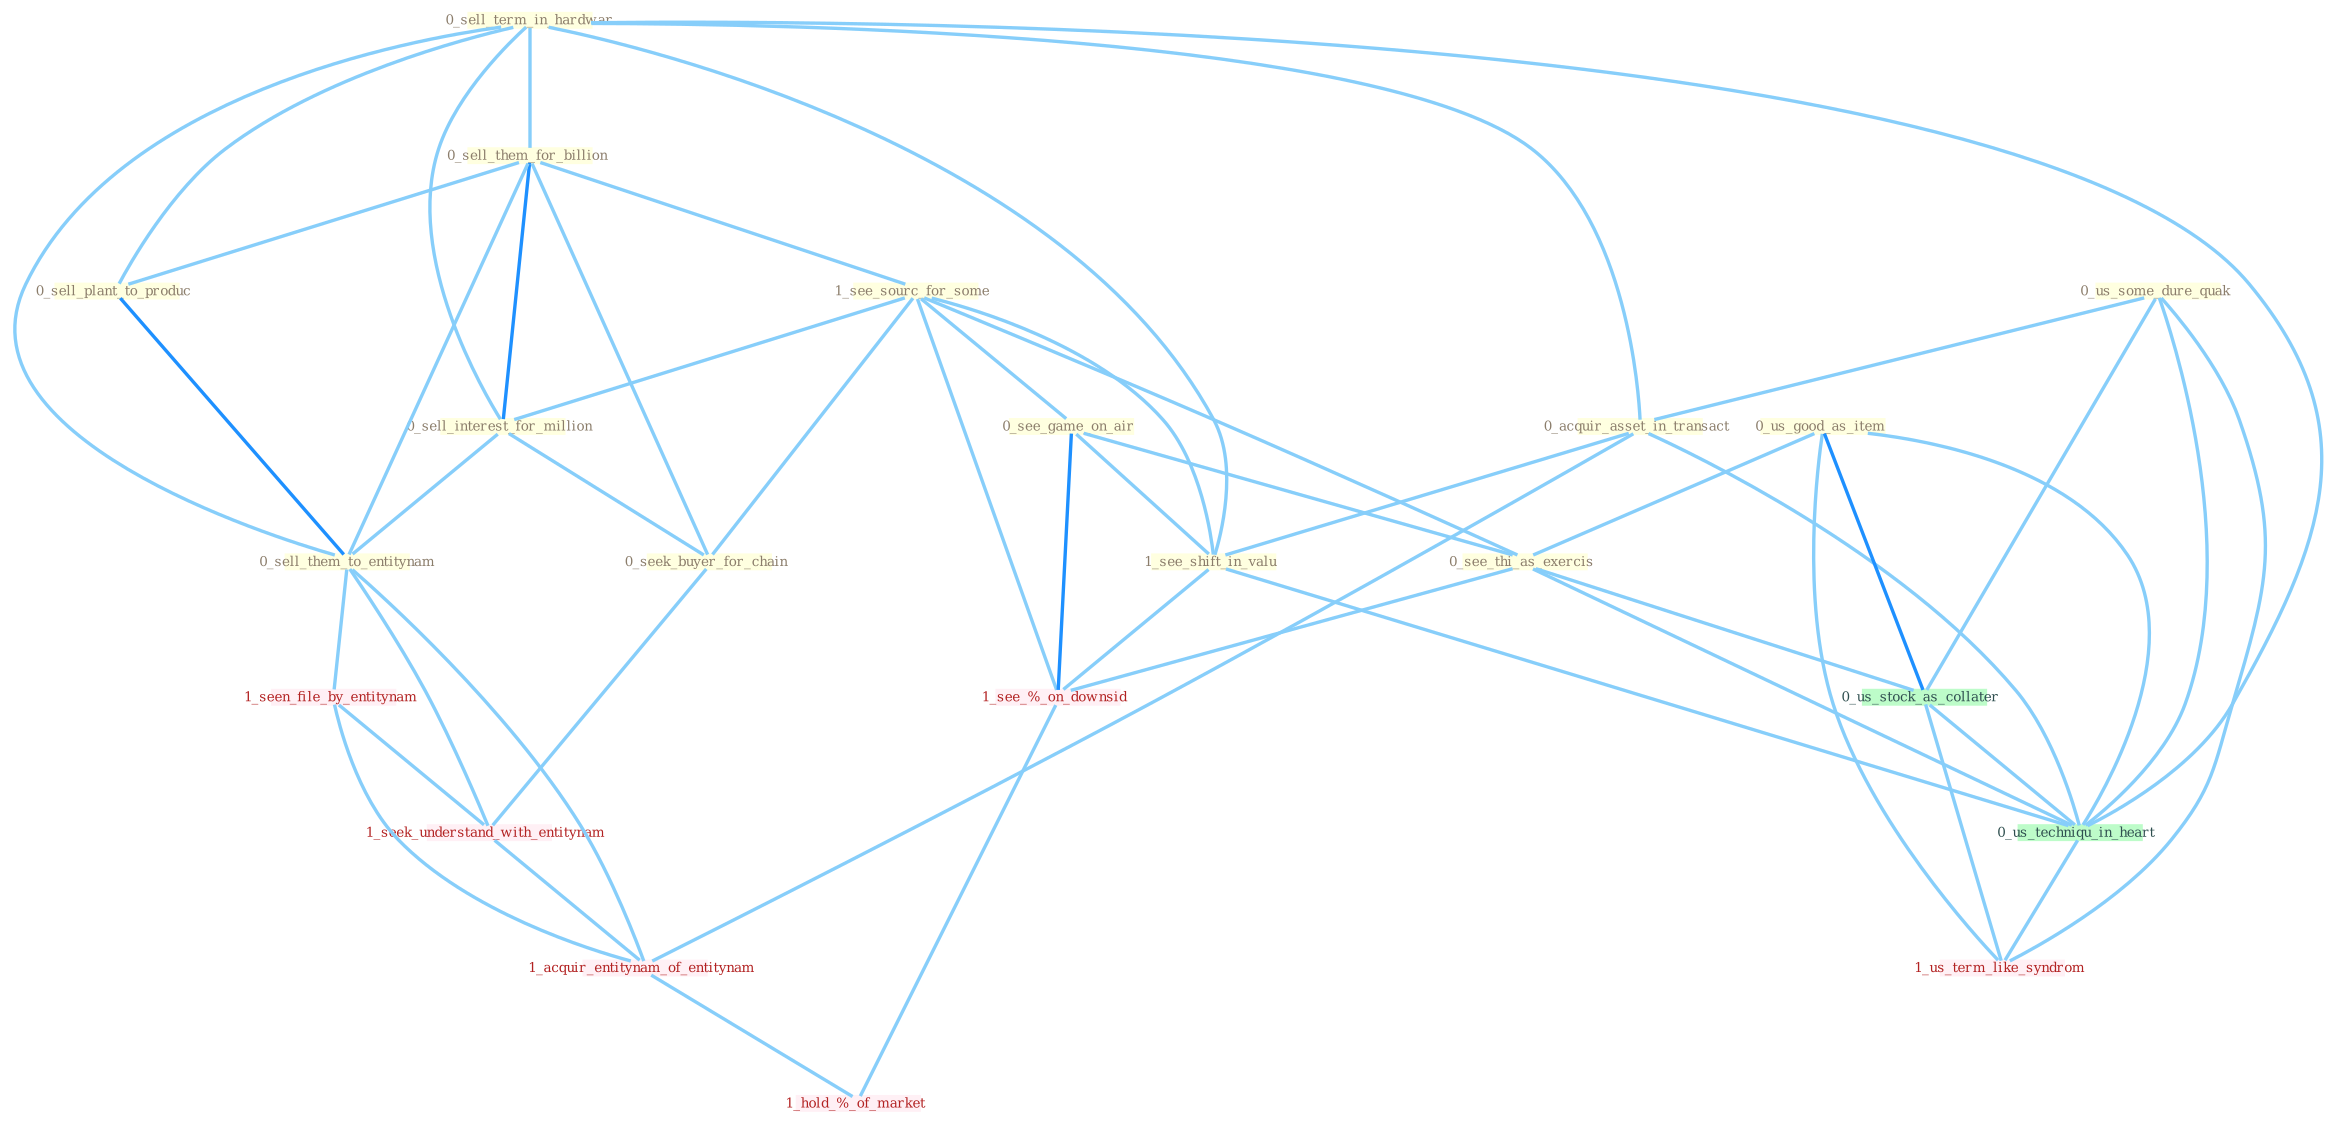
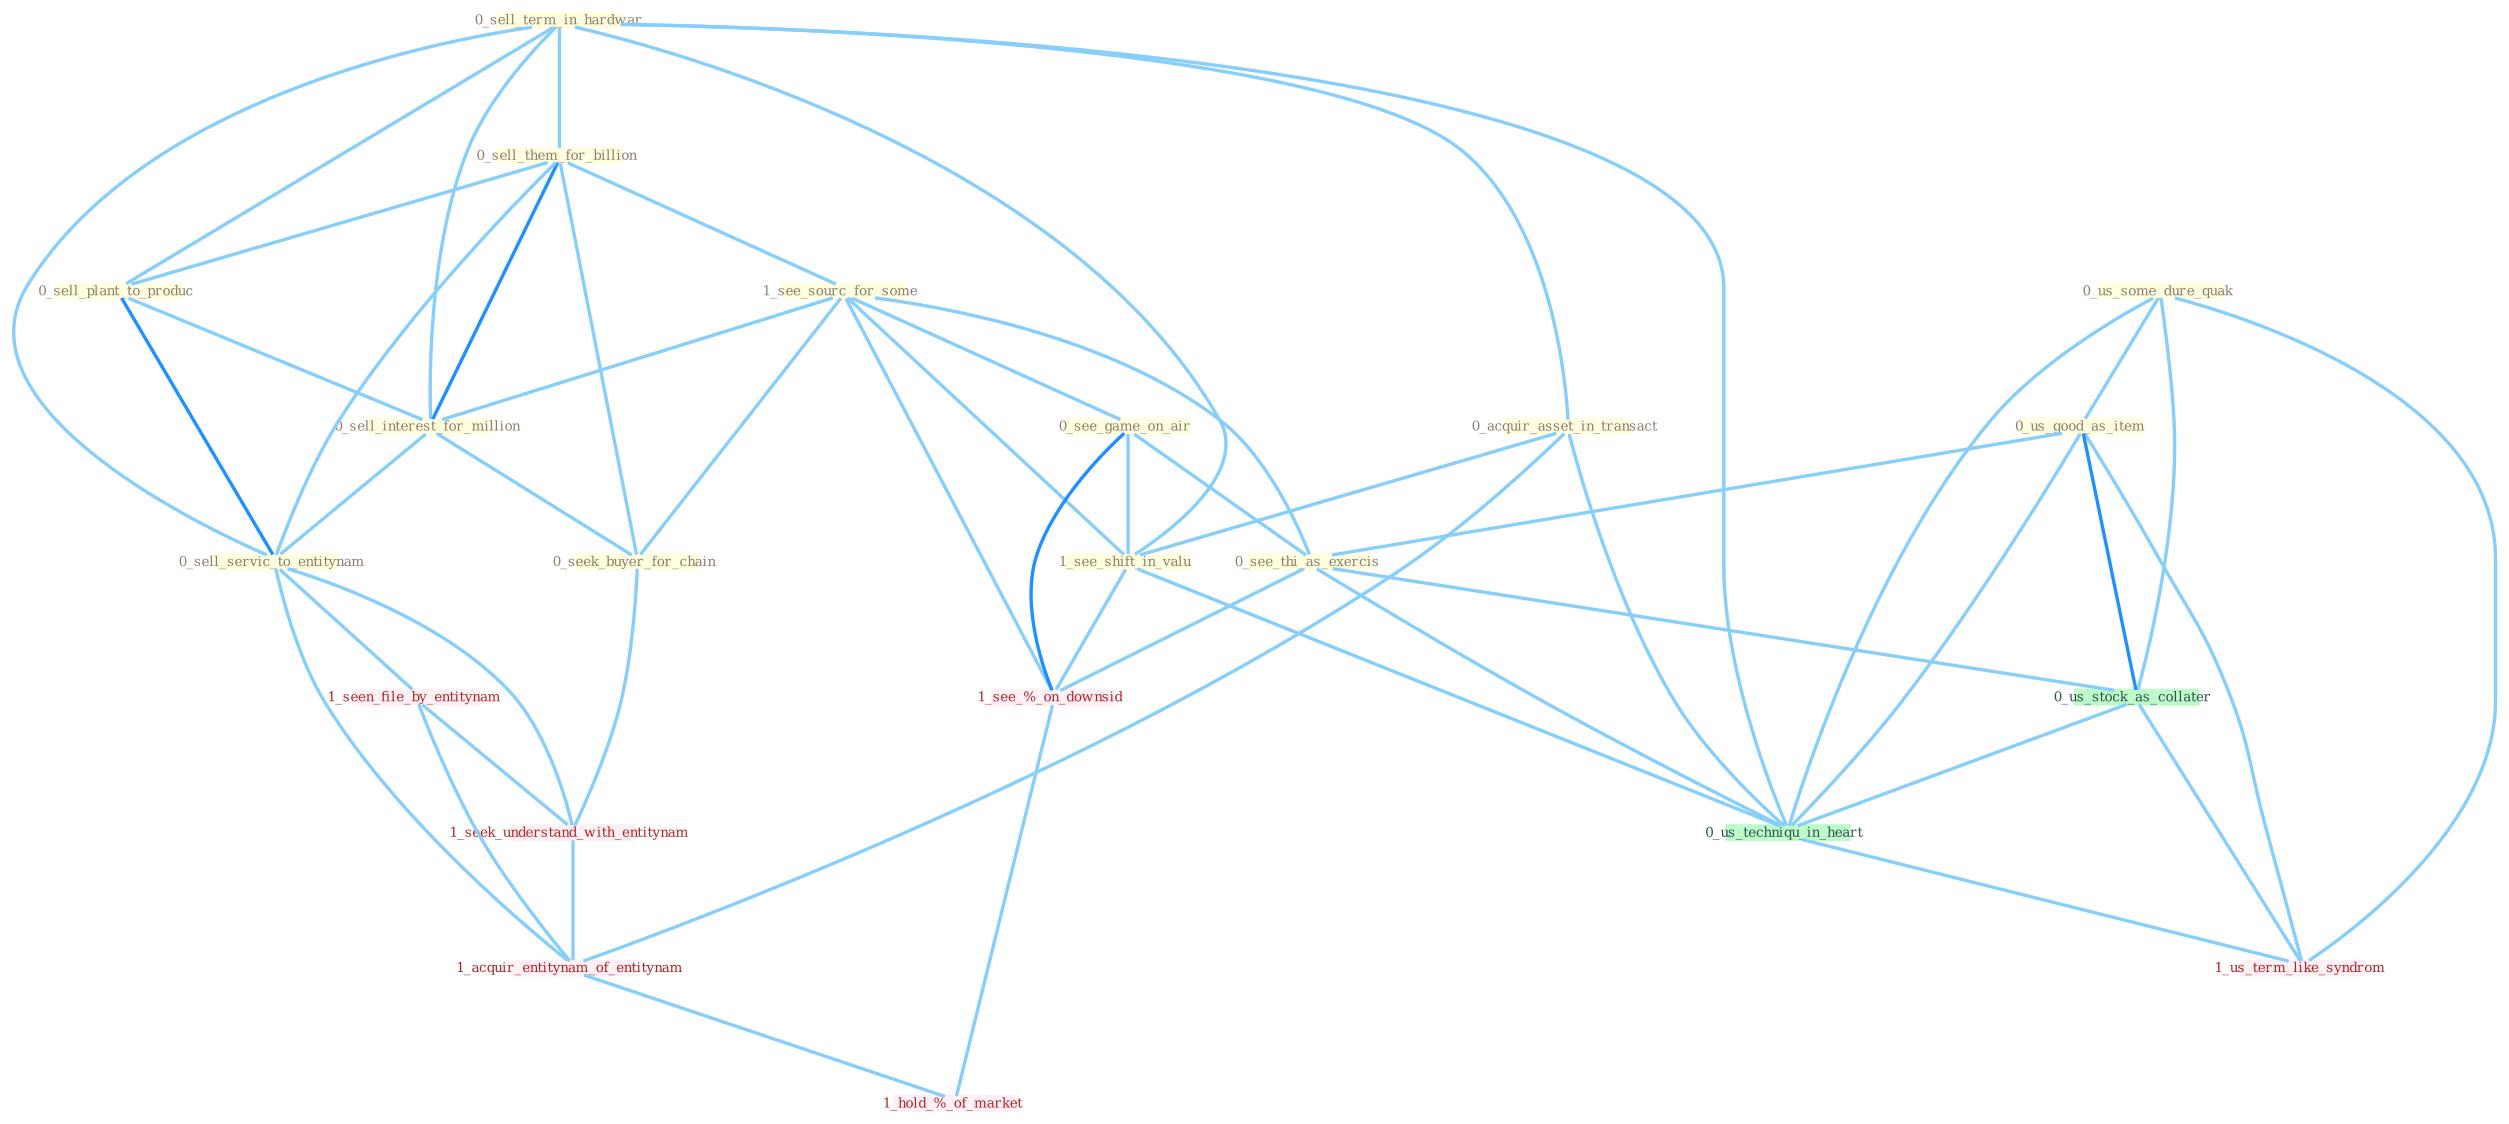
none -> (275, 359)
(1899, 359) -> (2122, 359)
(347, 562) -> (275, 562)
